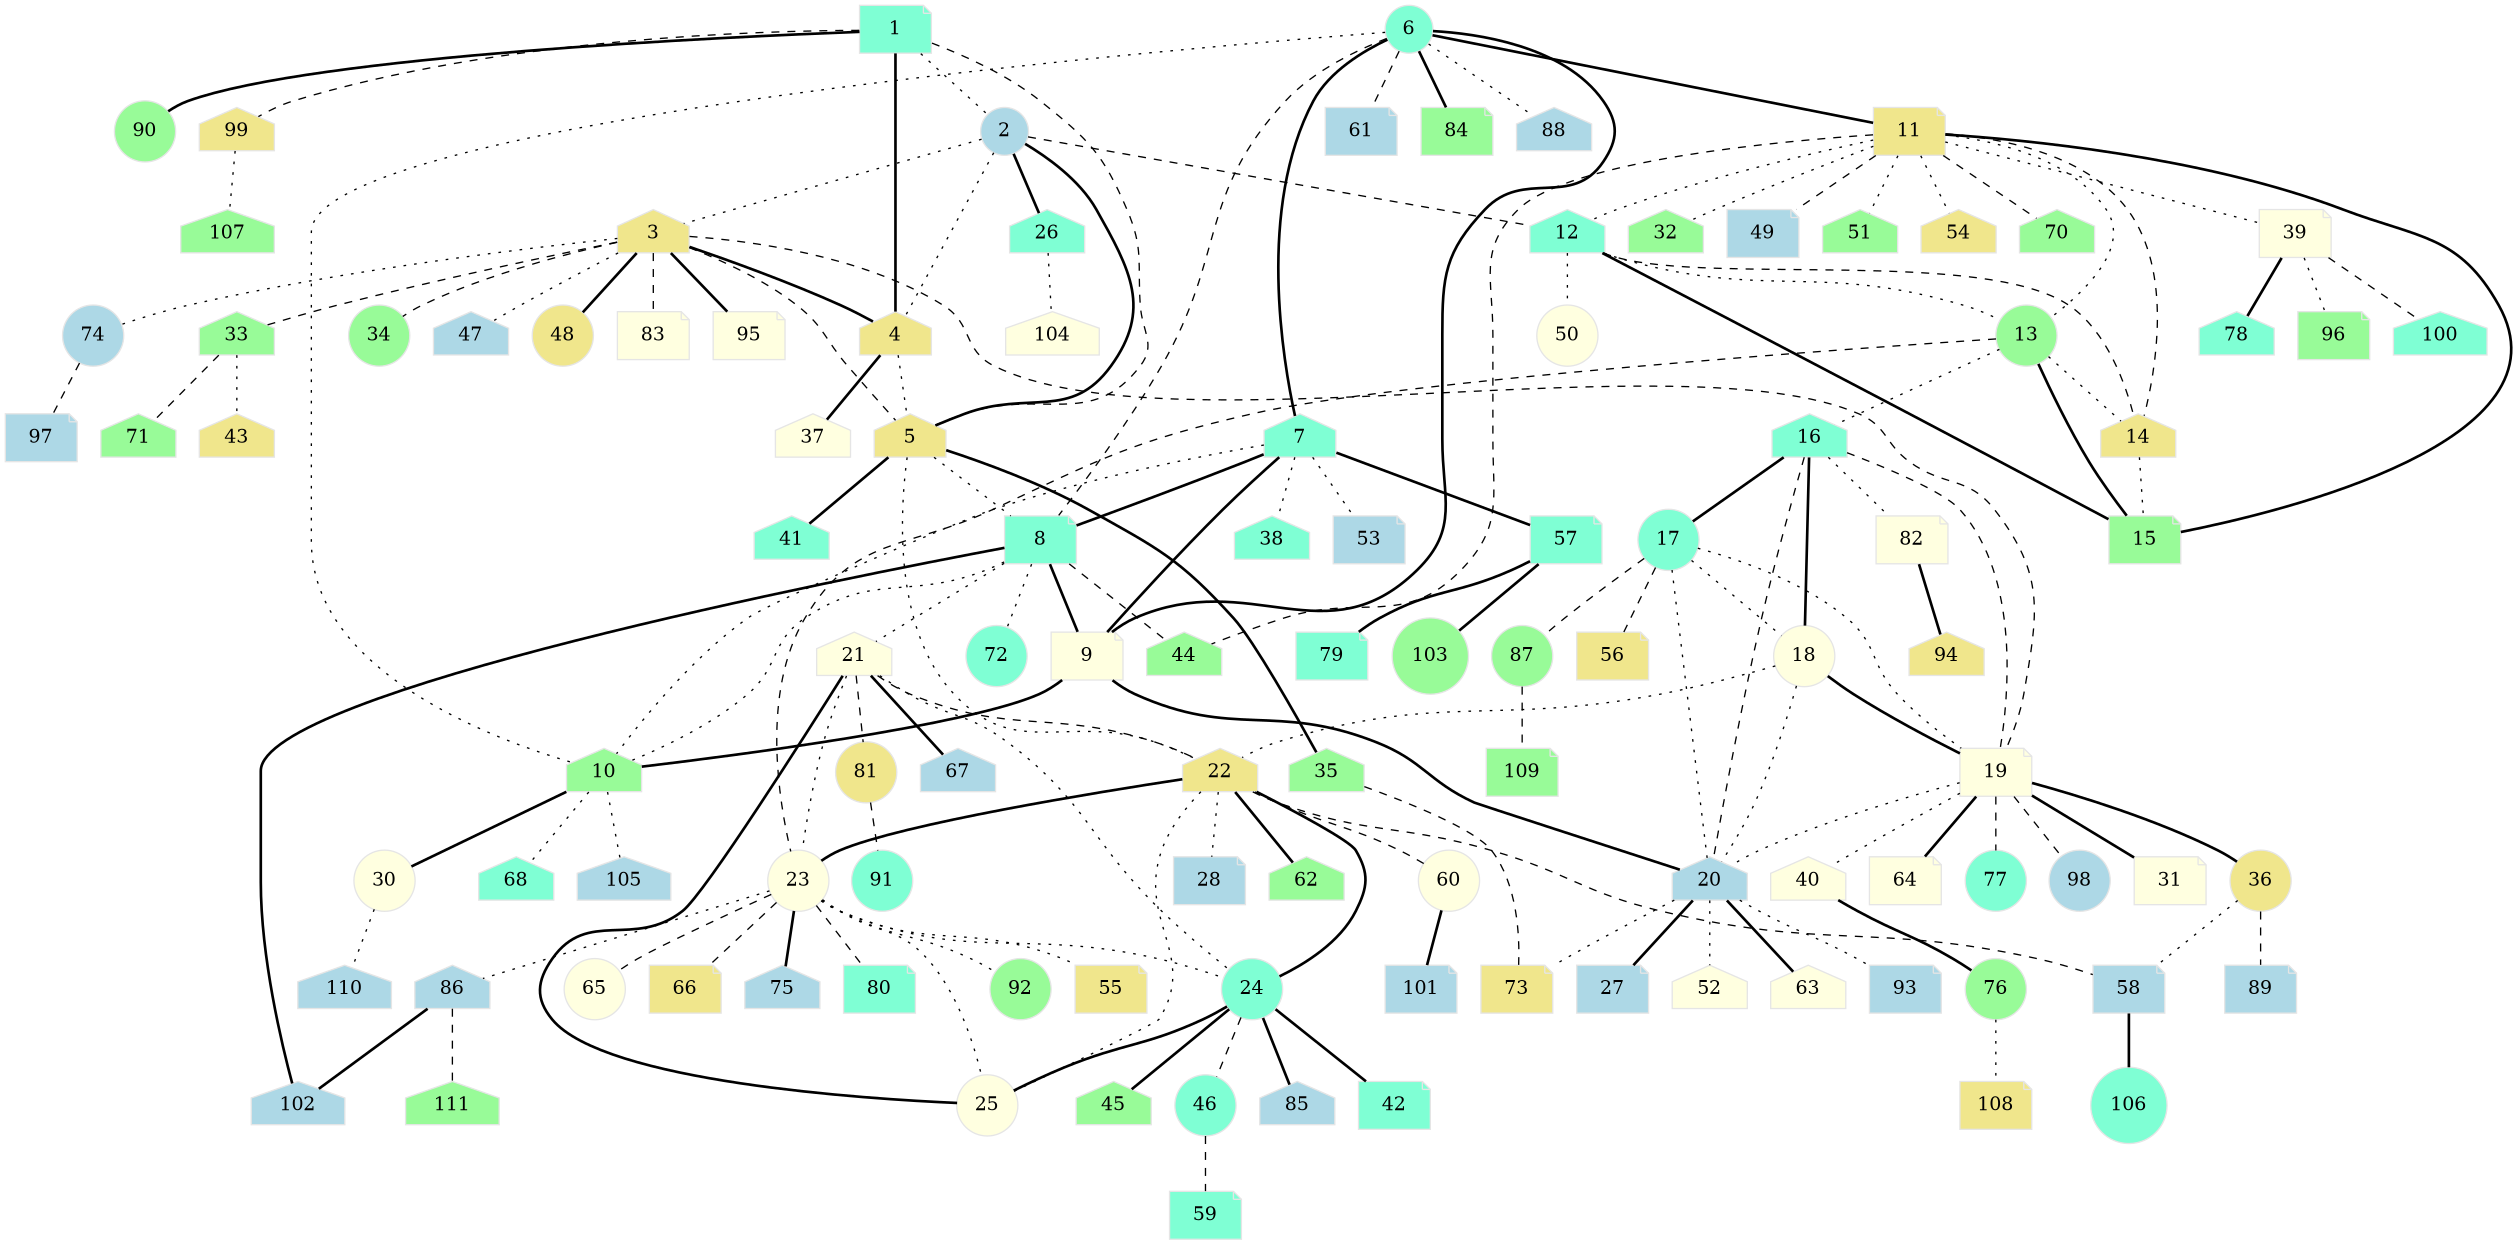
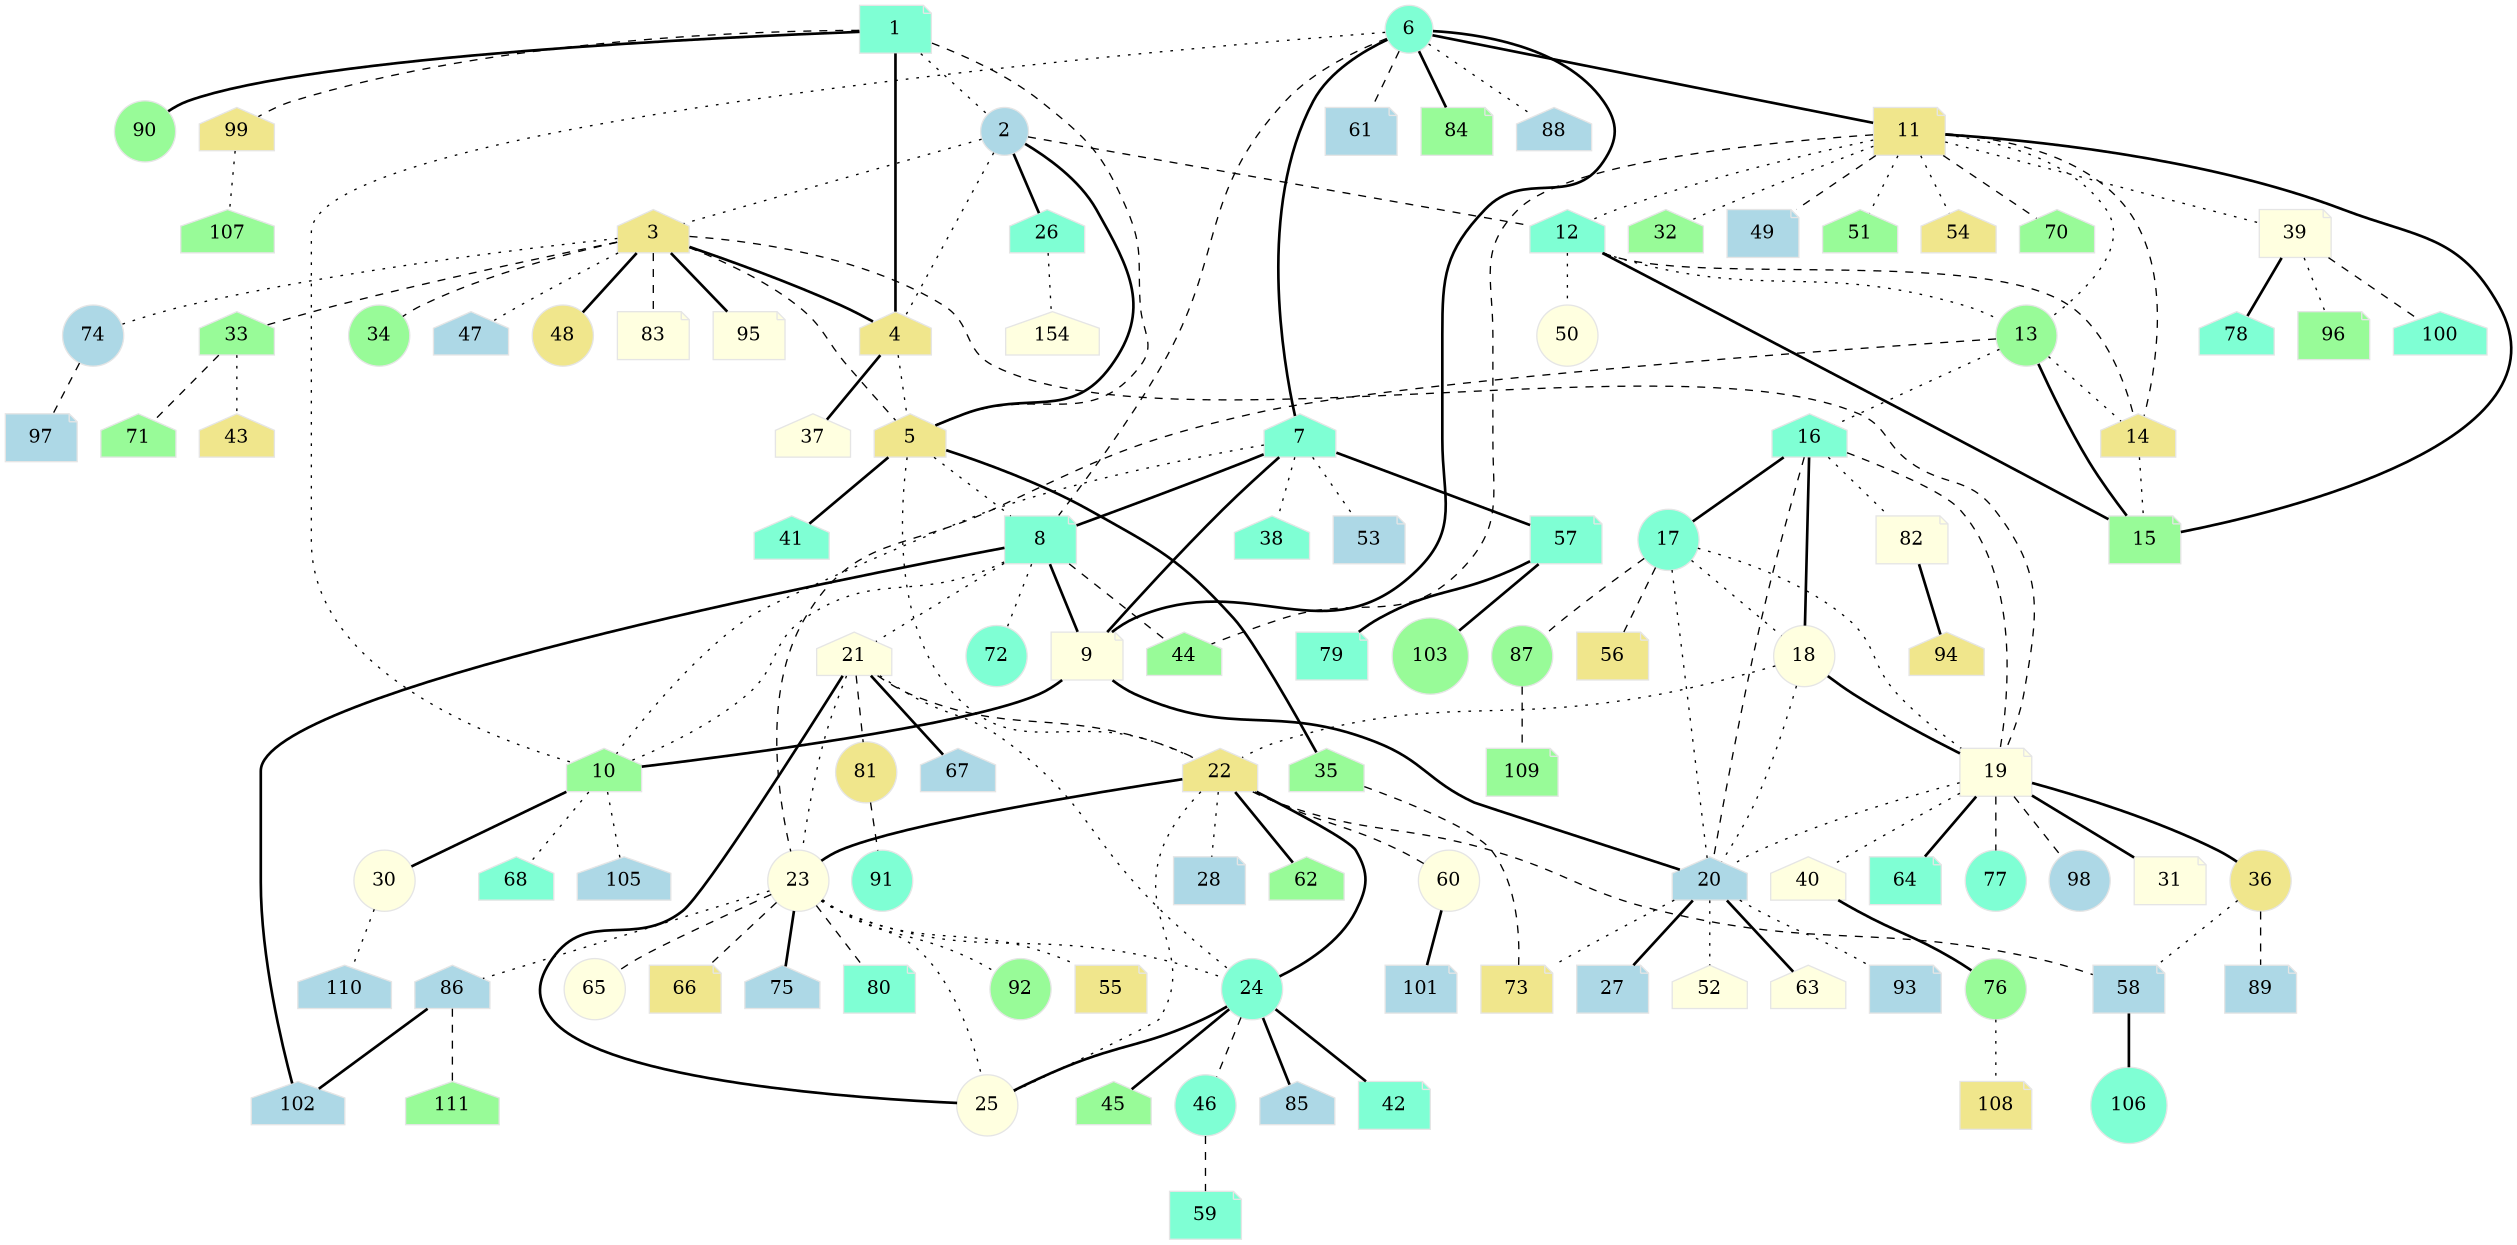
(1052, 336) -> (1052, 336)
(1905, 881) -> (1905, 881)
